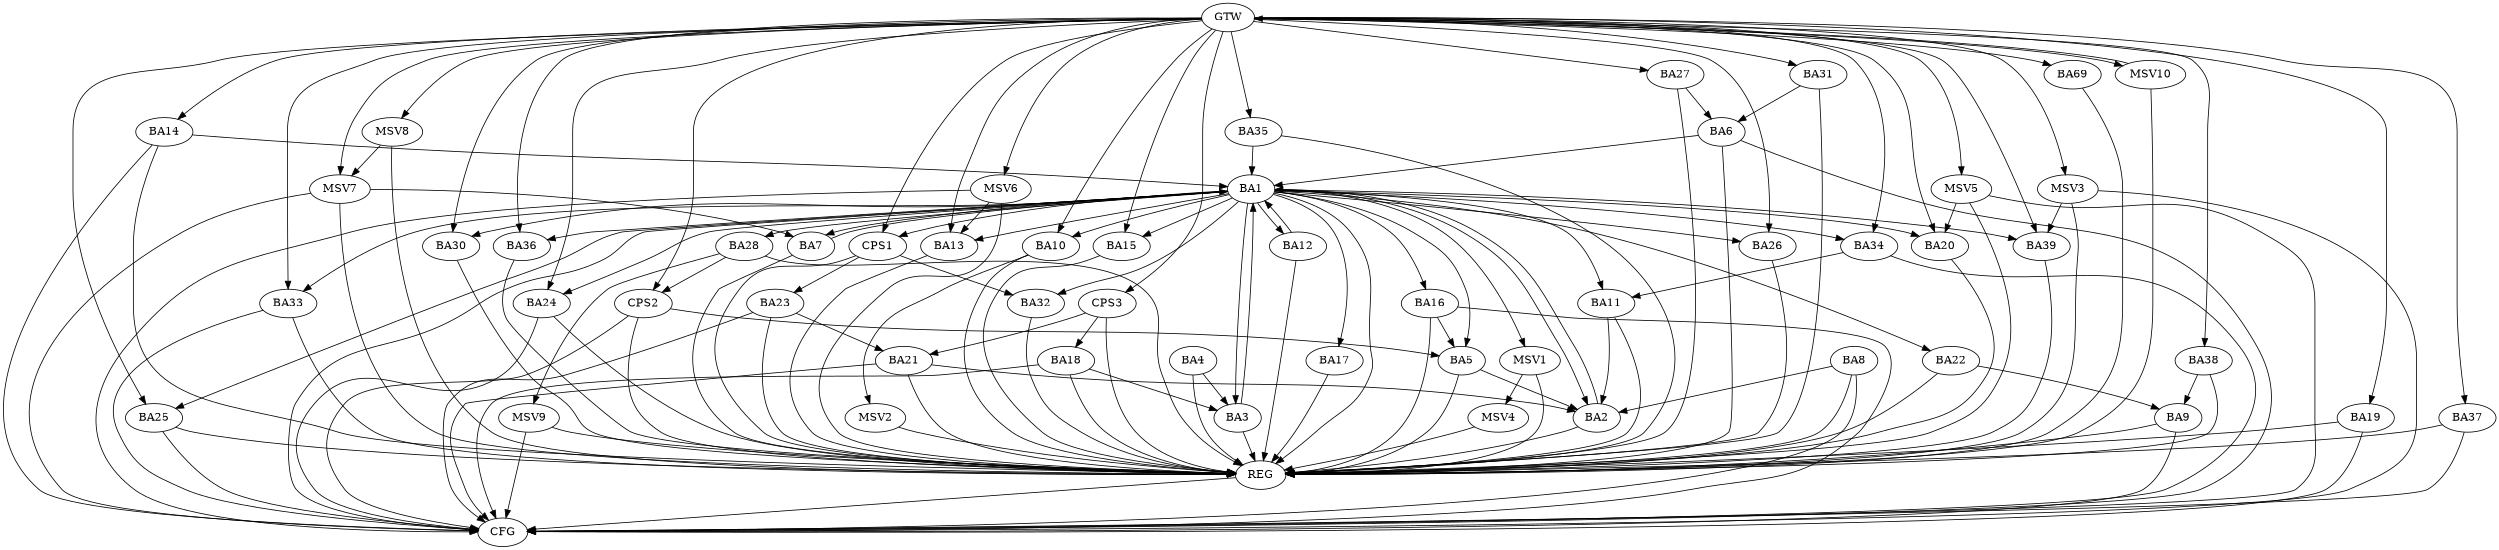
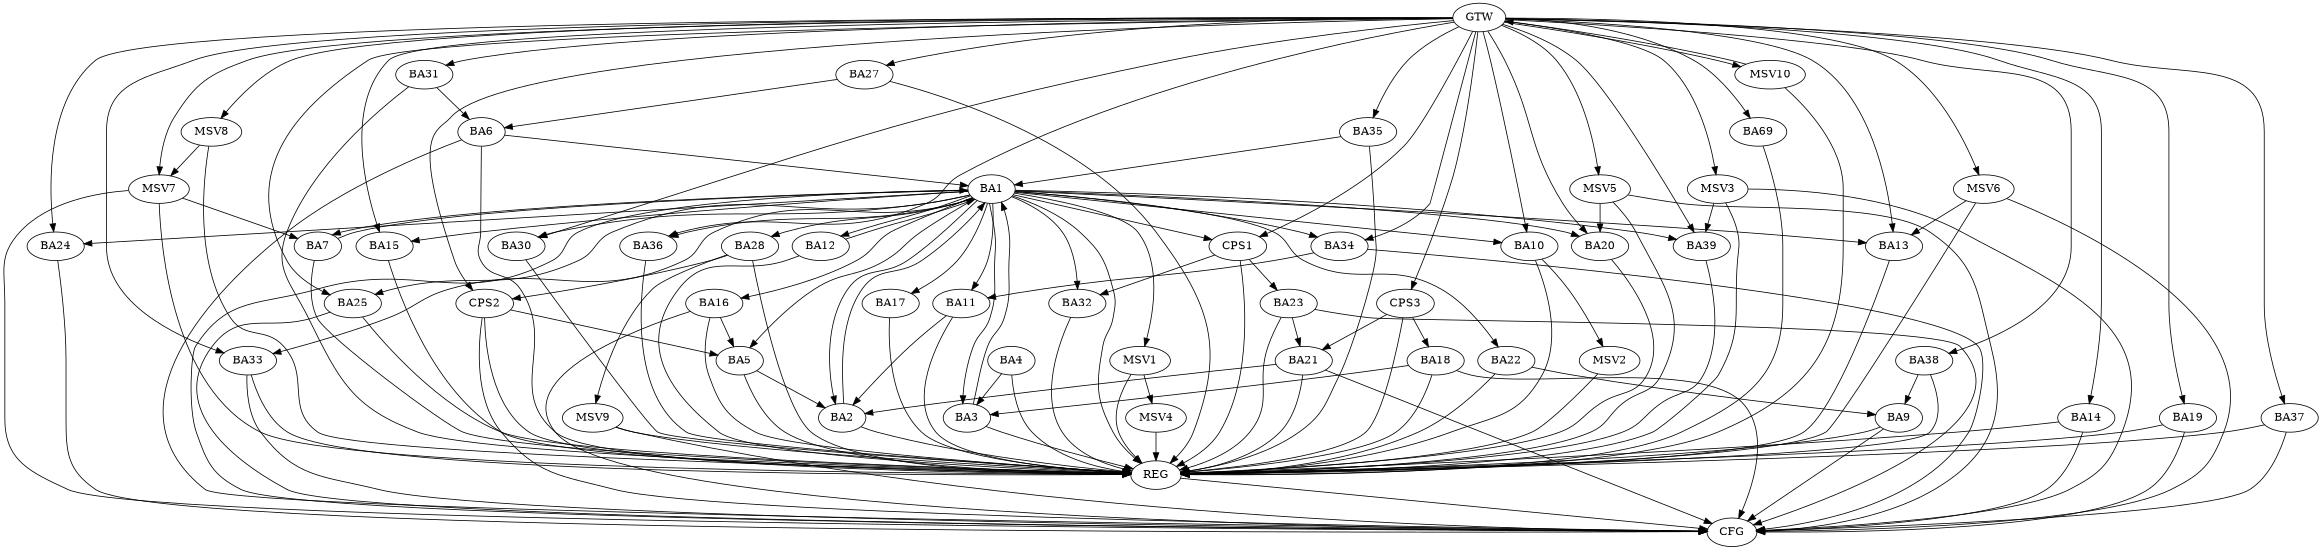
(706, 161) -> none
(1768, 246) -> none
(1854, 361) -> none
(713, 429) -> none
